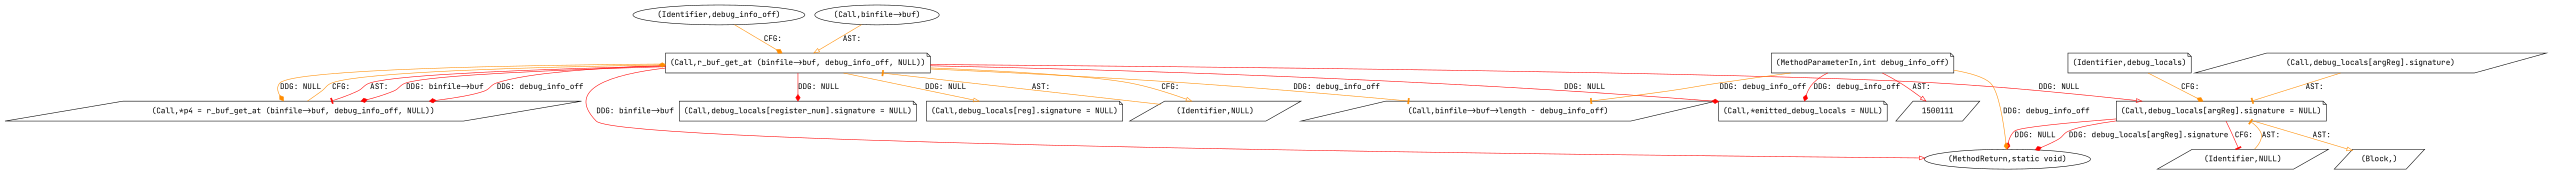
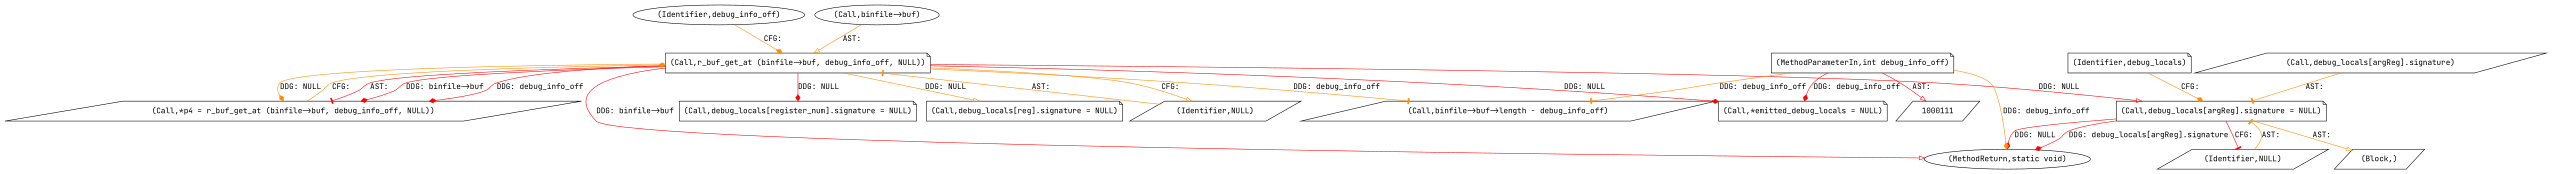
(1938, 111) -> (1938, 111)
